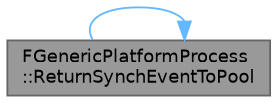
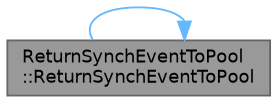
(139, 68) -> (139, 68)
